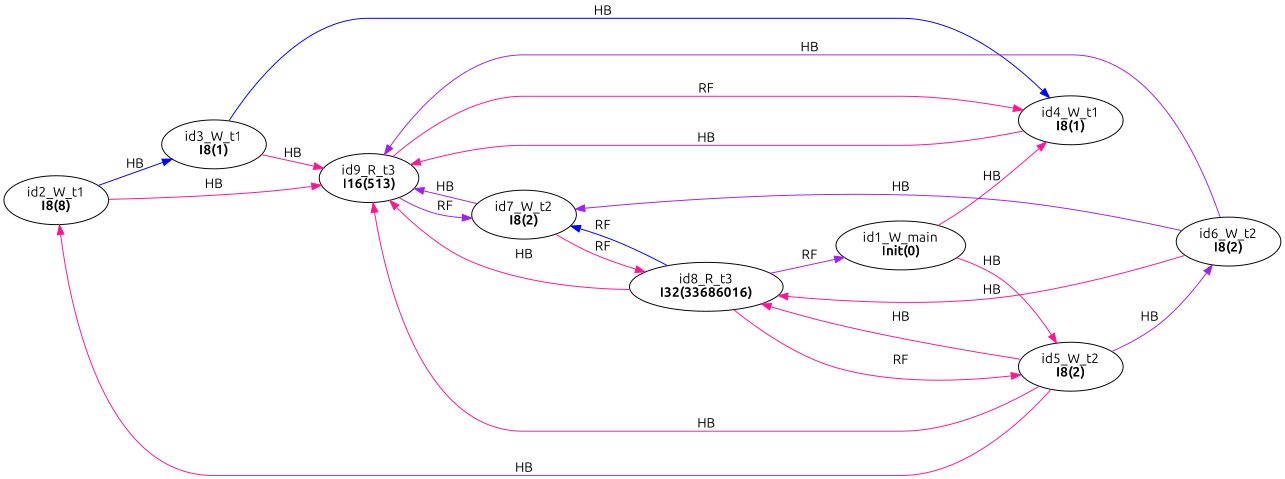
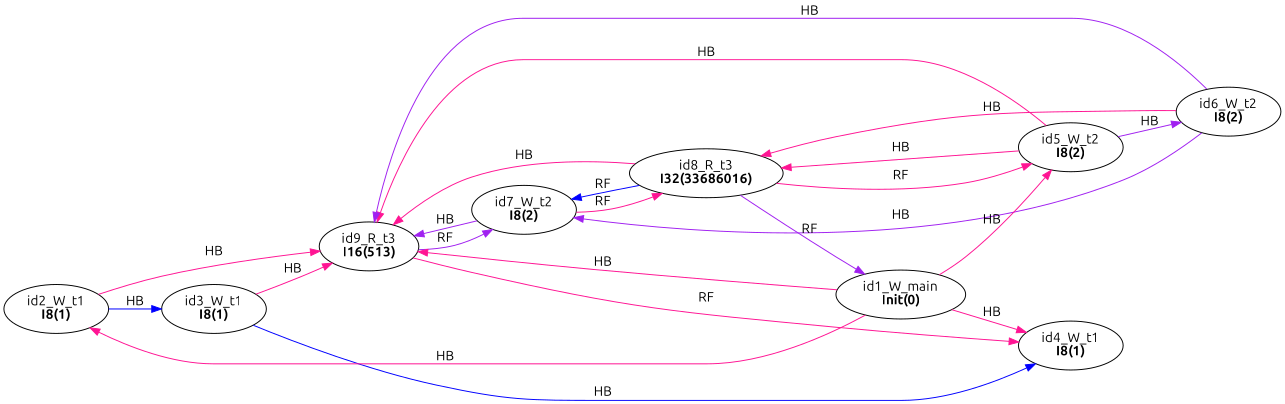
(721, 145) -> (632, 273)
(56, 206) -> (56, 315)
(492, 475) -> (484, 364)
